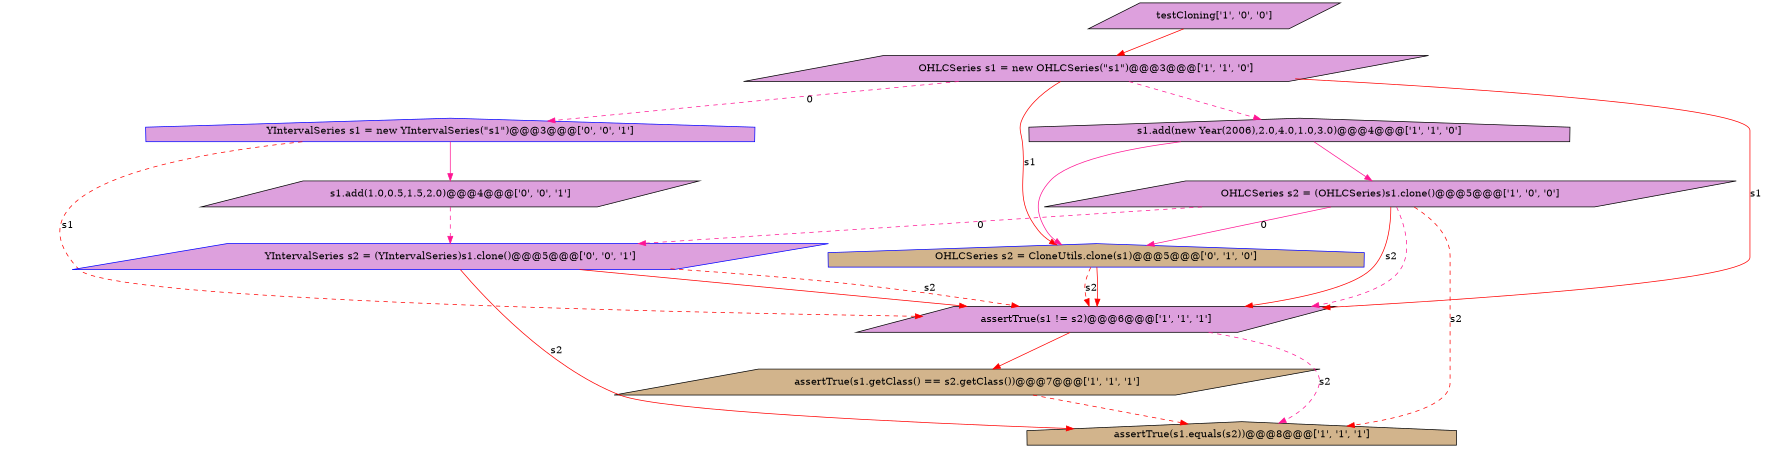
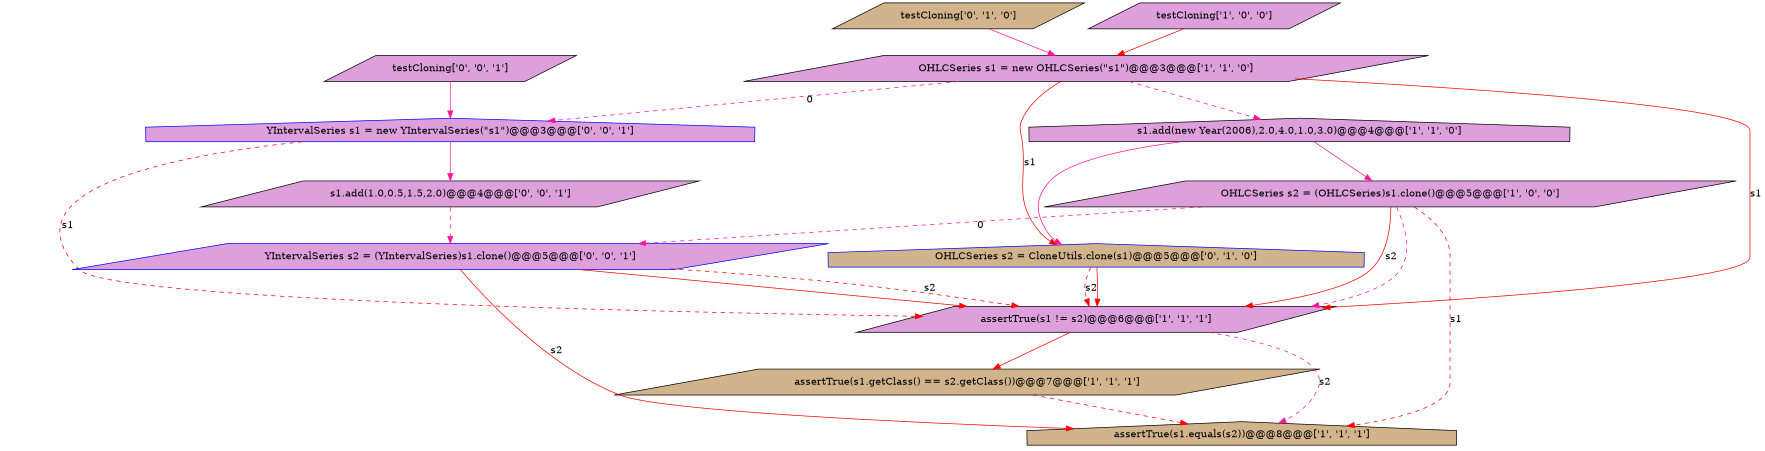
none -> (958, 16)
none -> (450, 68)
(1243, 225) -> none
(1456, 319) -> (1456, 319)
